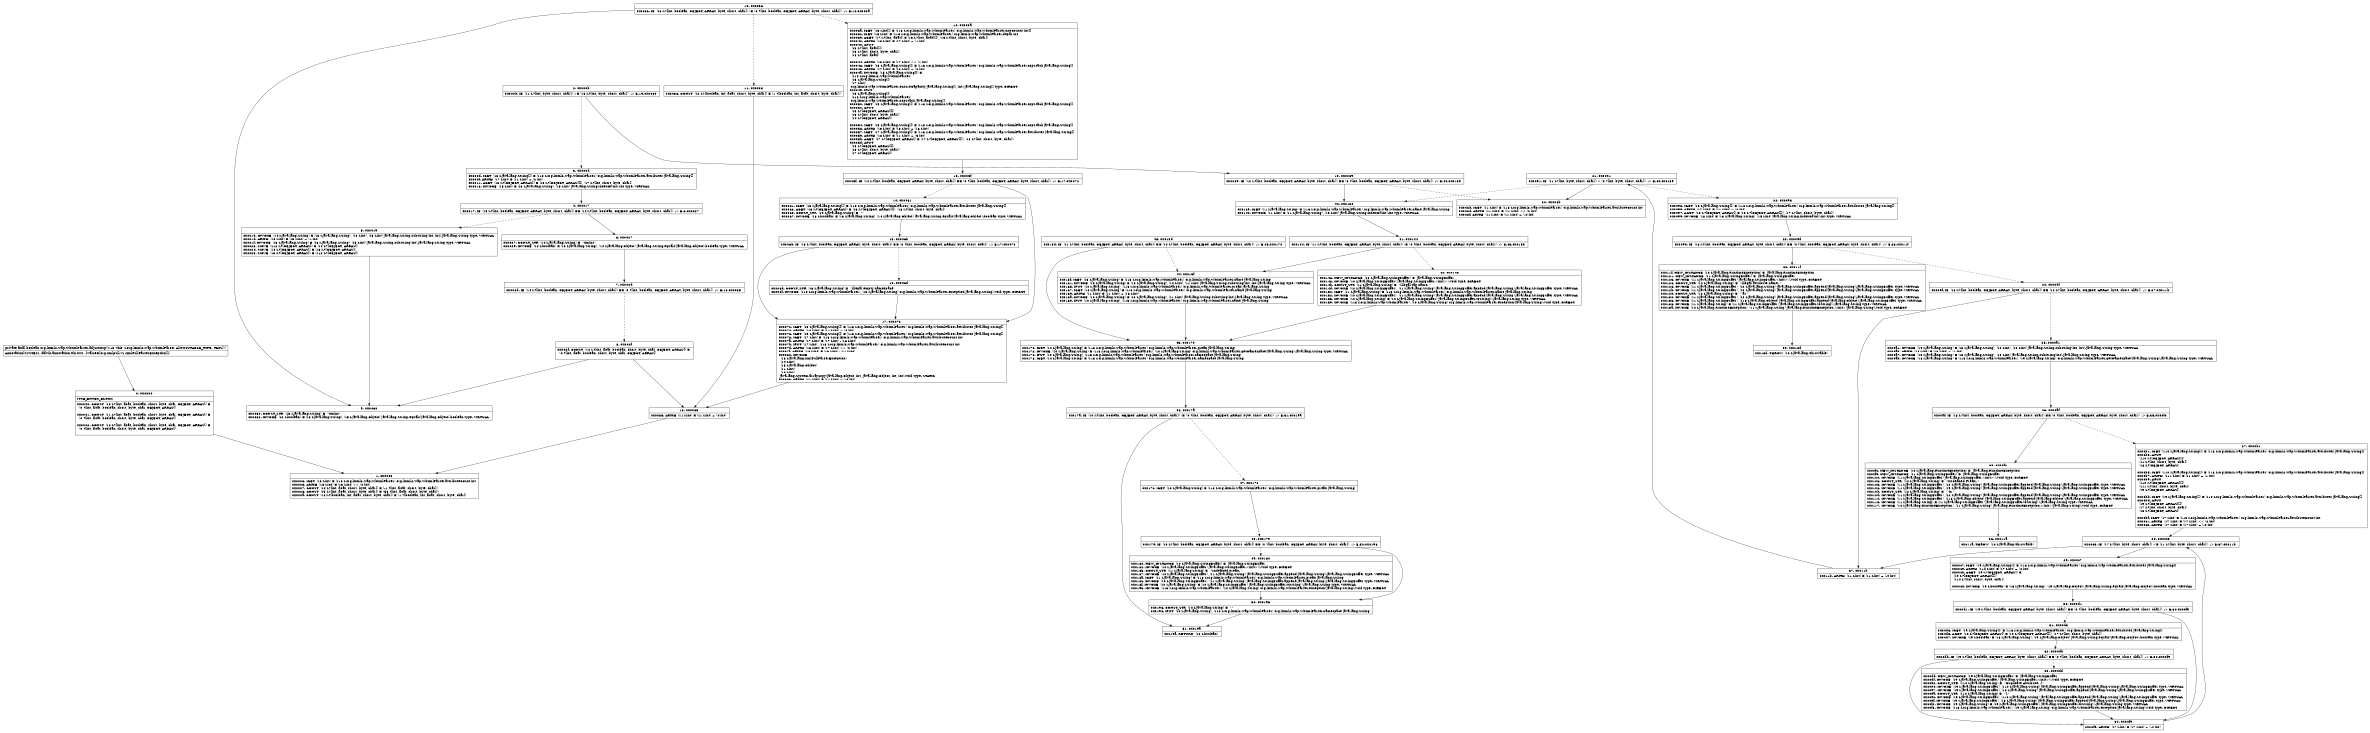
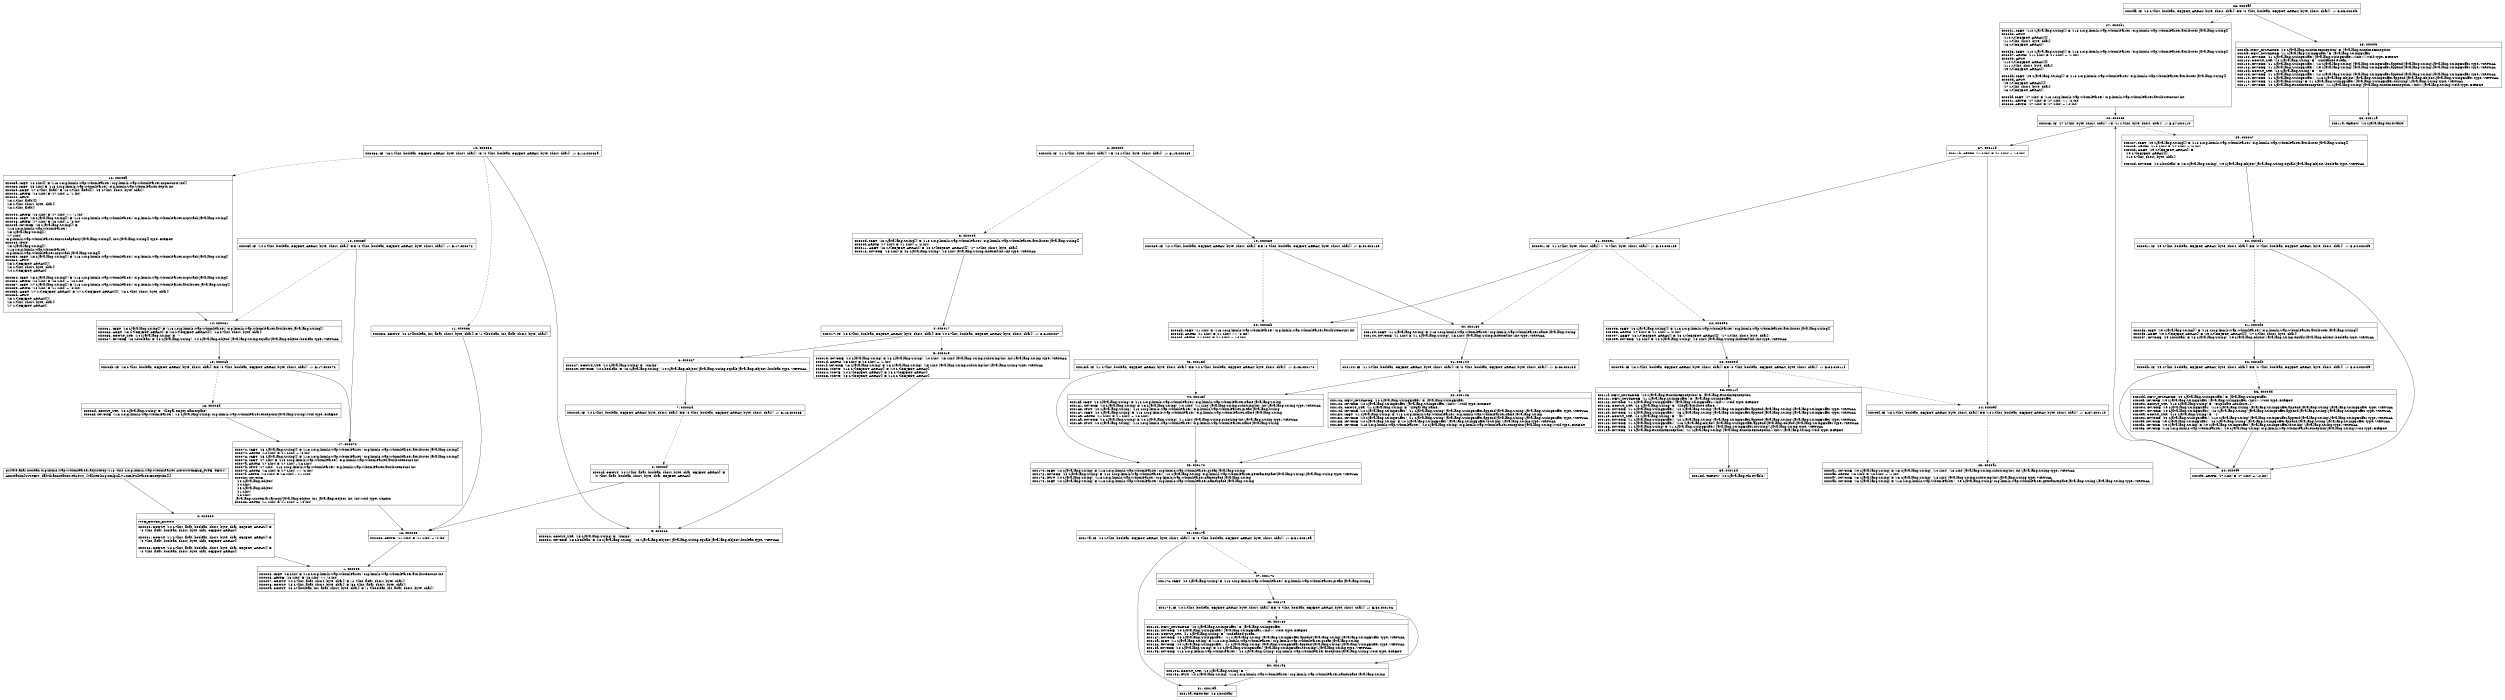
(963, 165) -> (201, 316)
(813, 359) -> (254, 481)
(1858, 368) -> (1988, 279)
(2051, 383) -> none
(2133, 552) -> (2156, 130)
